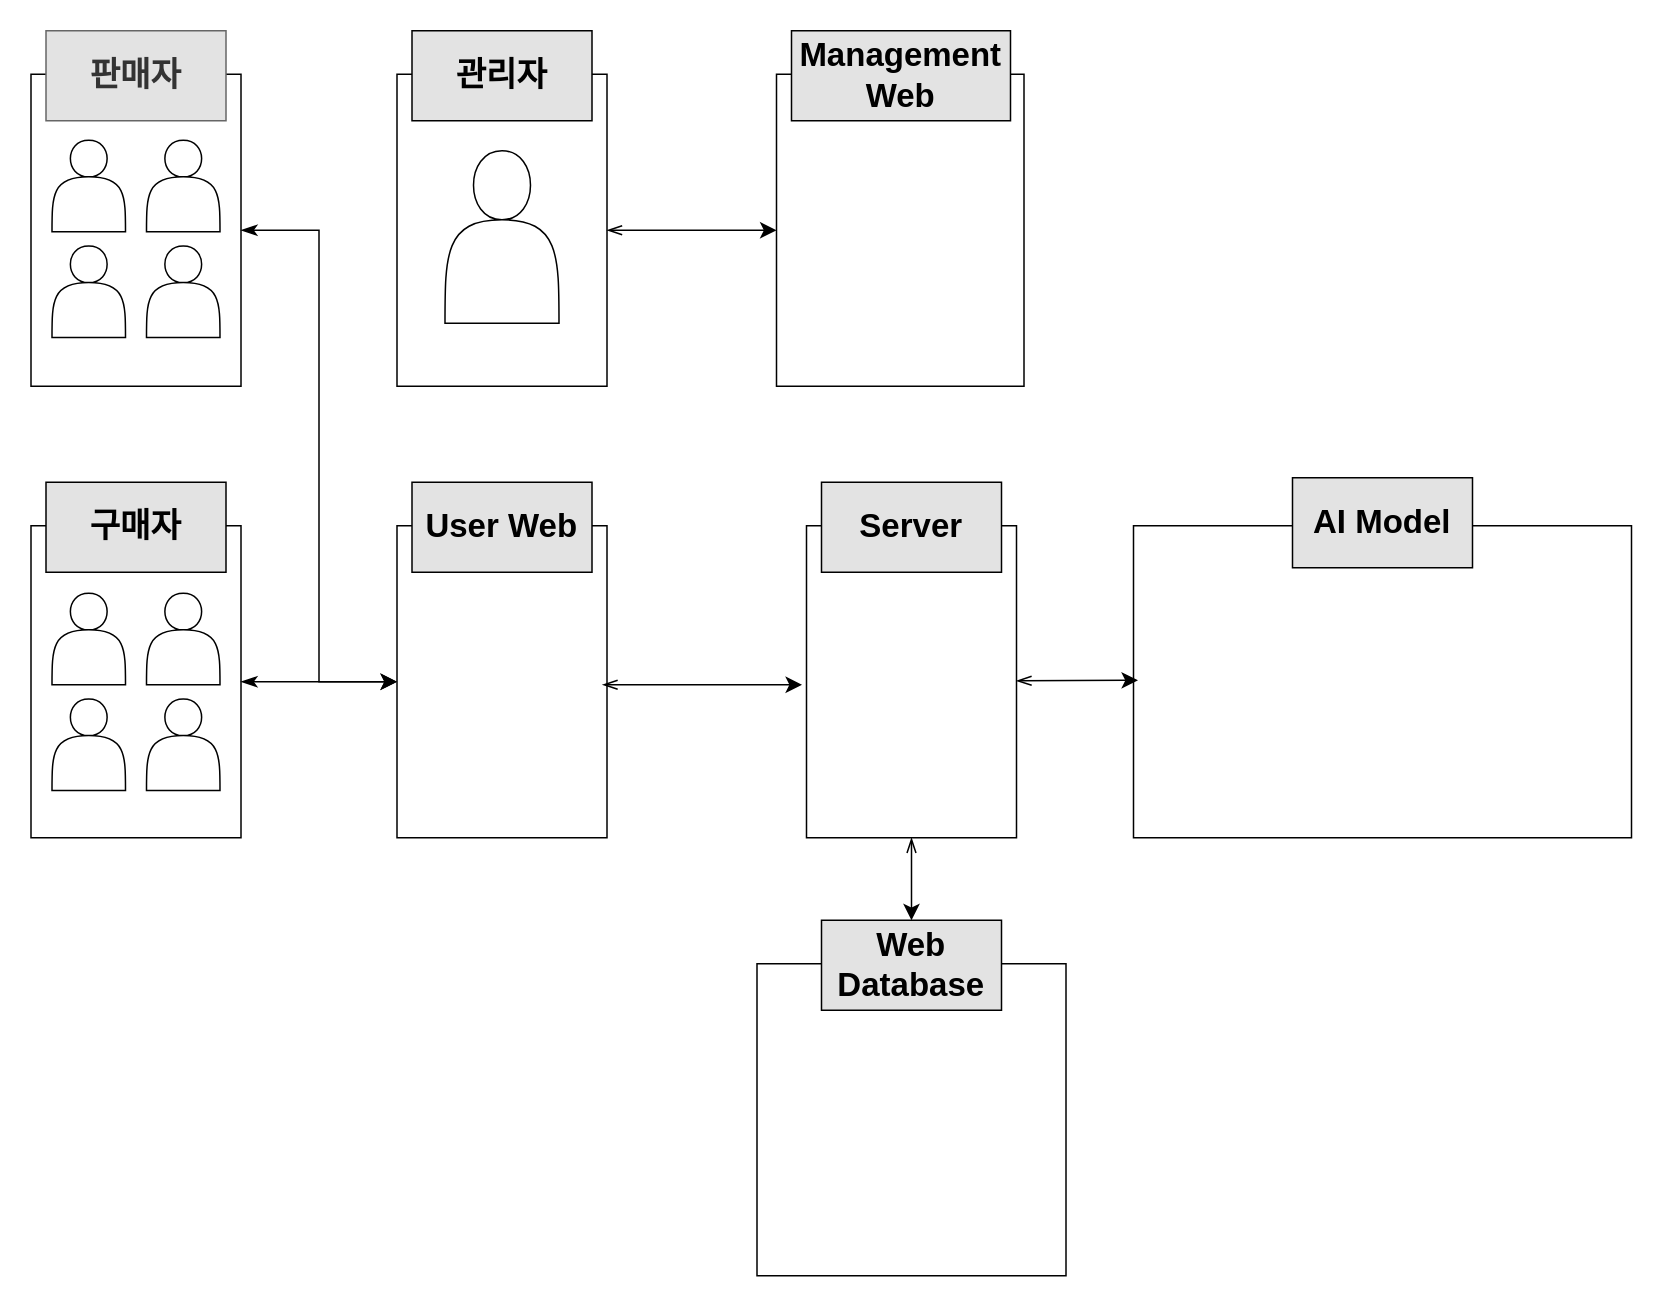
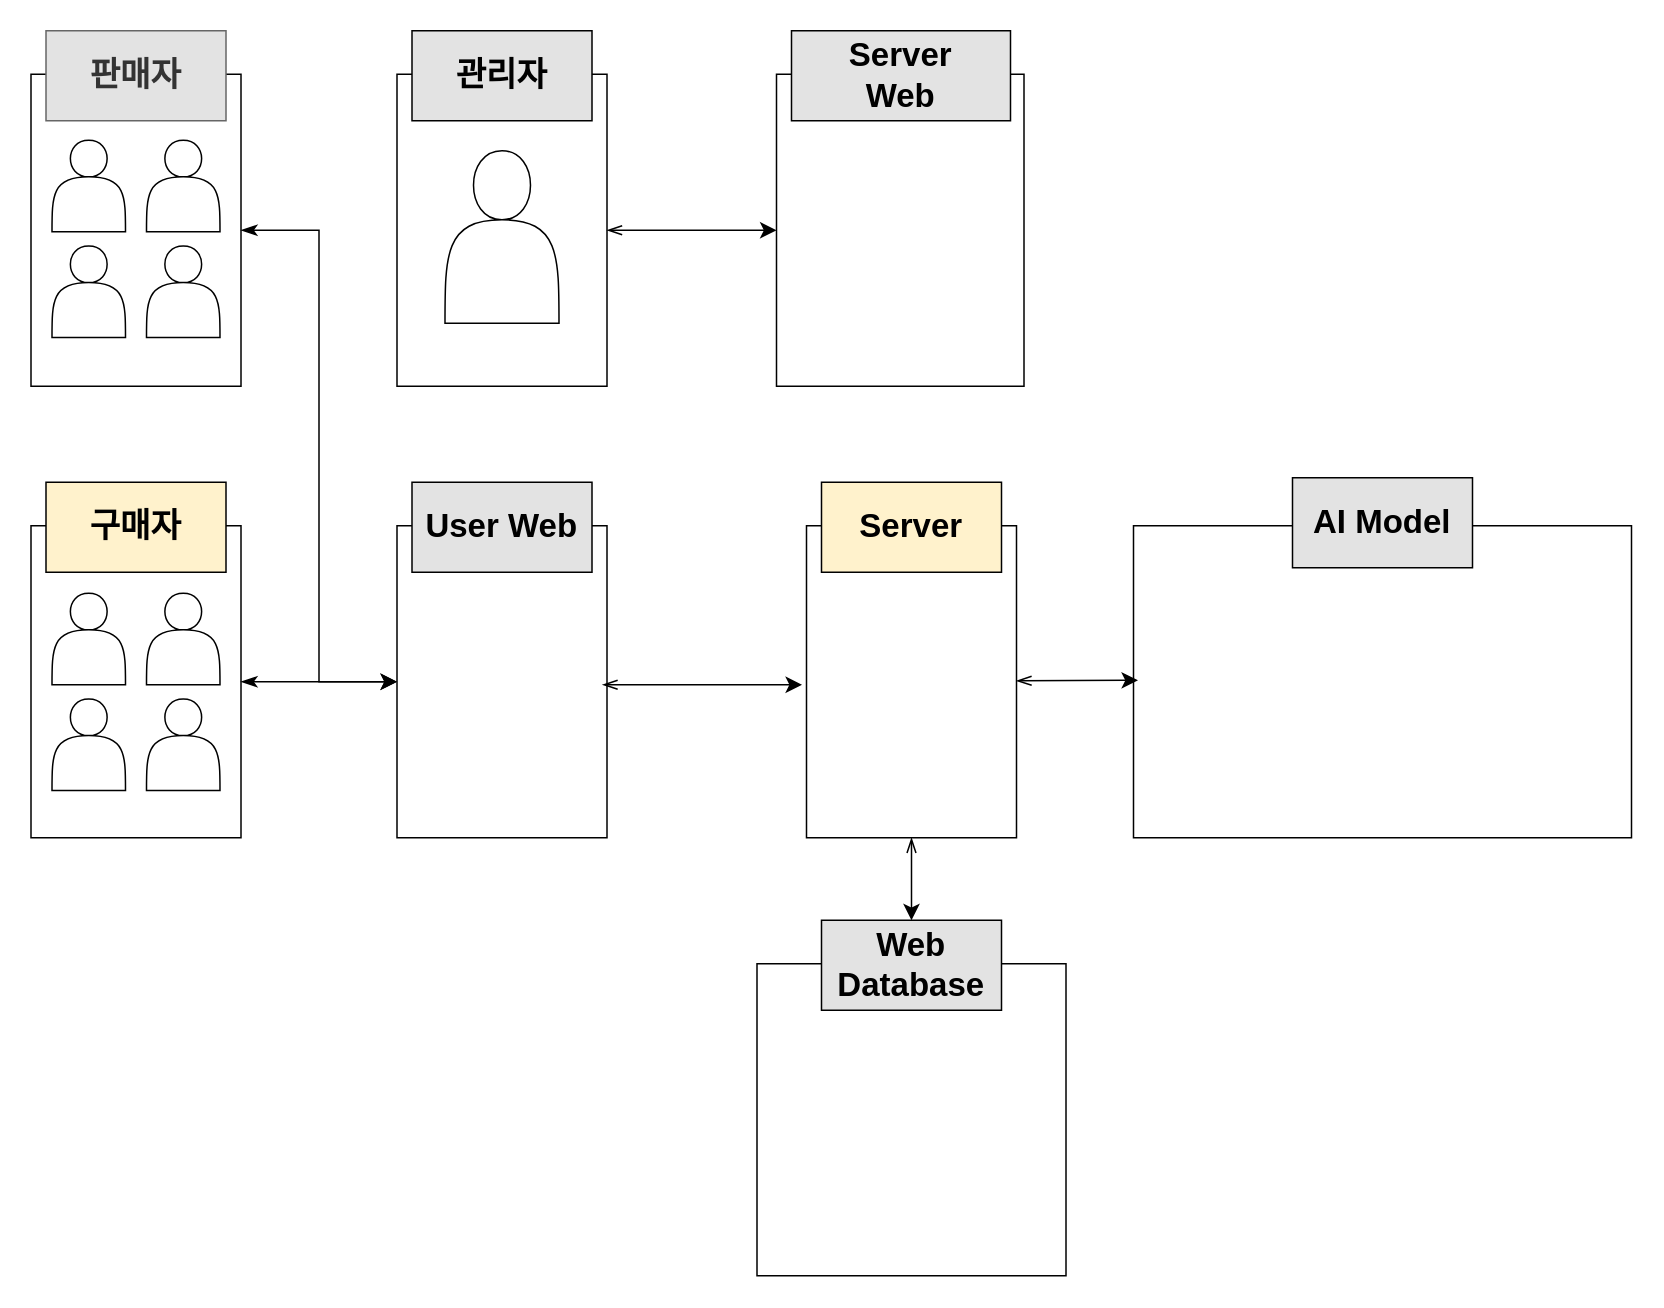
(901, 76) -> (901, 76)
(136, 527) -> (136, 527)
(911, 527) -> (911, 527)
